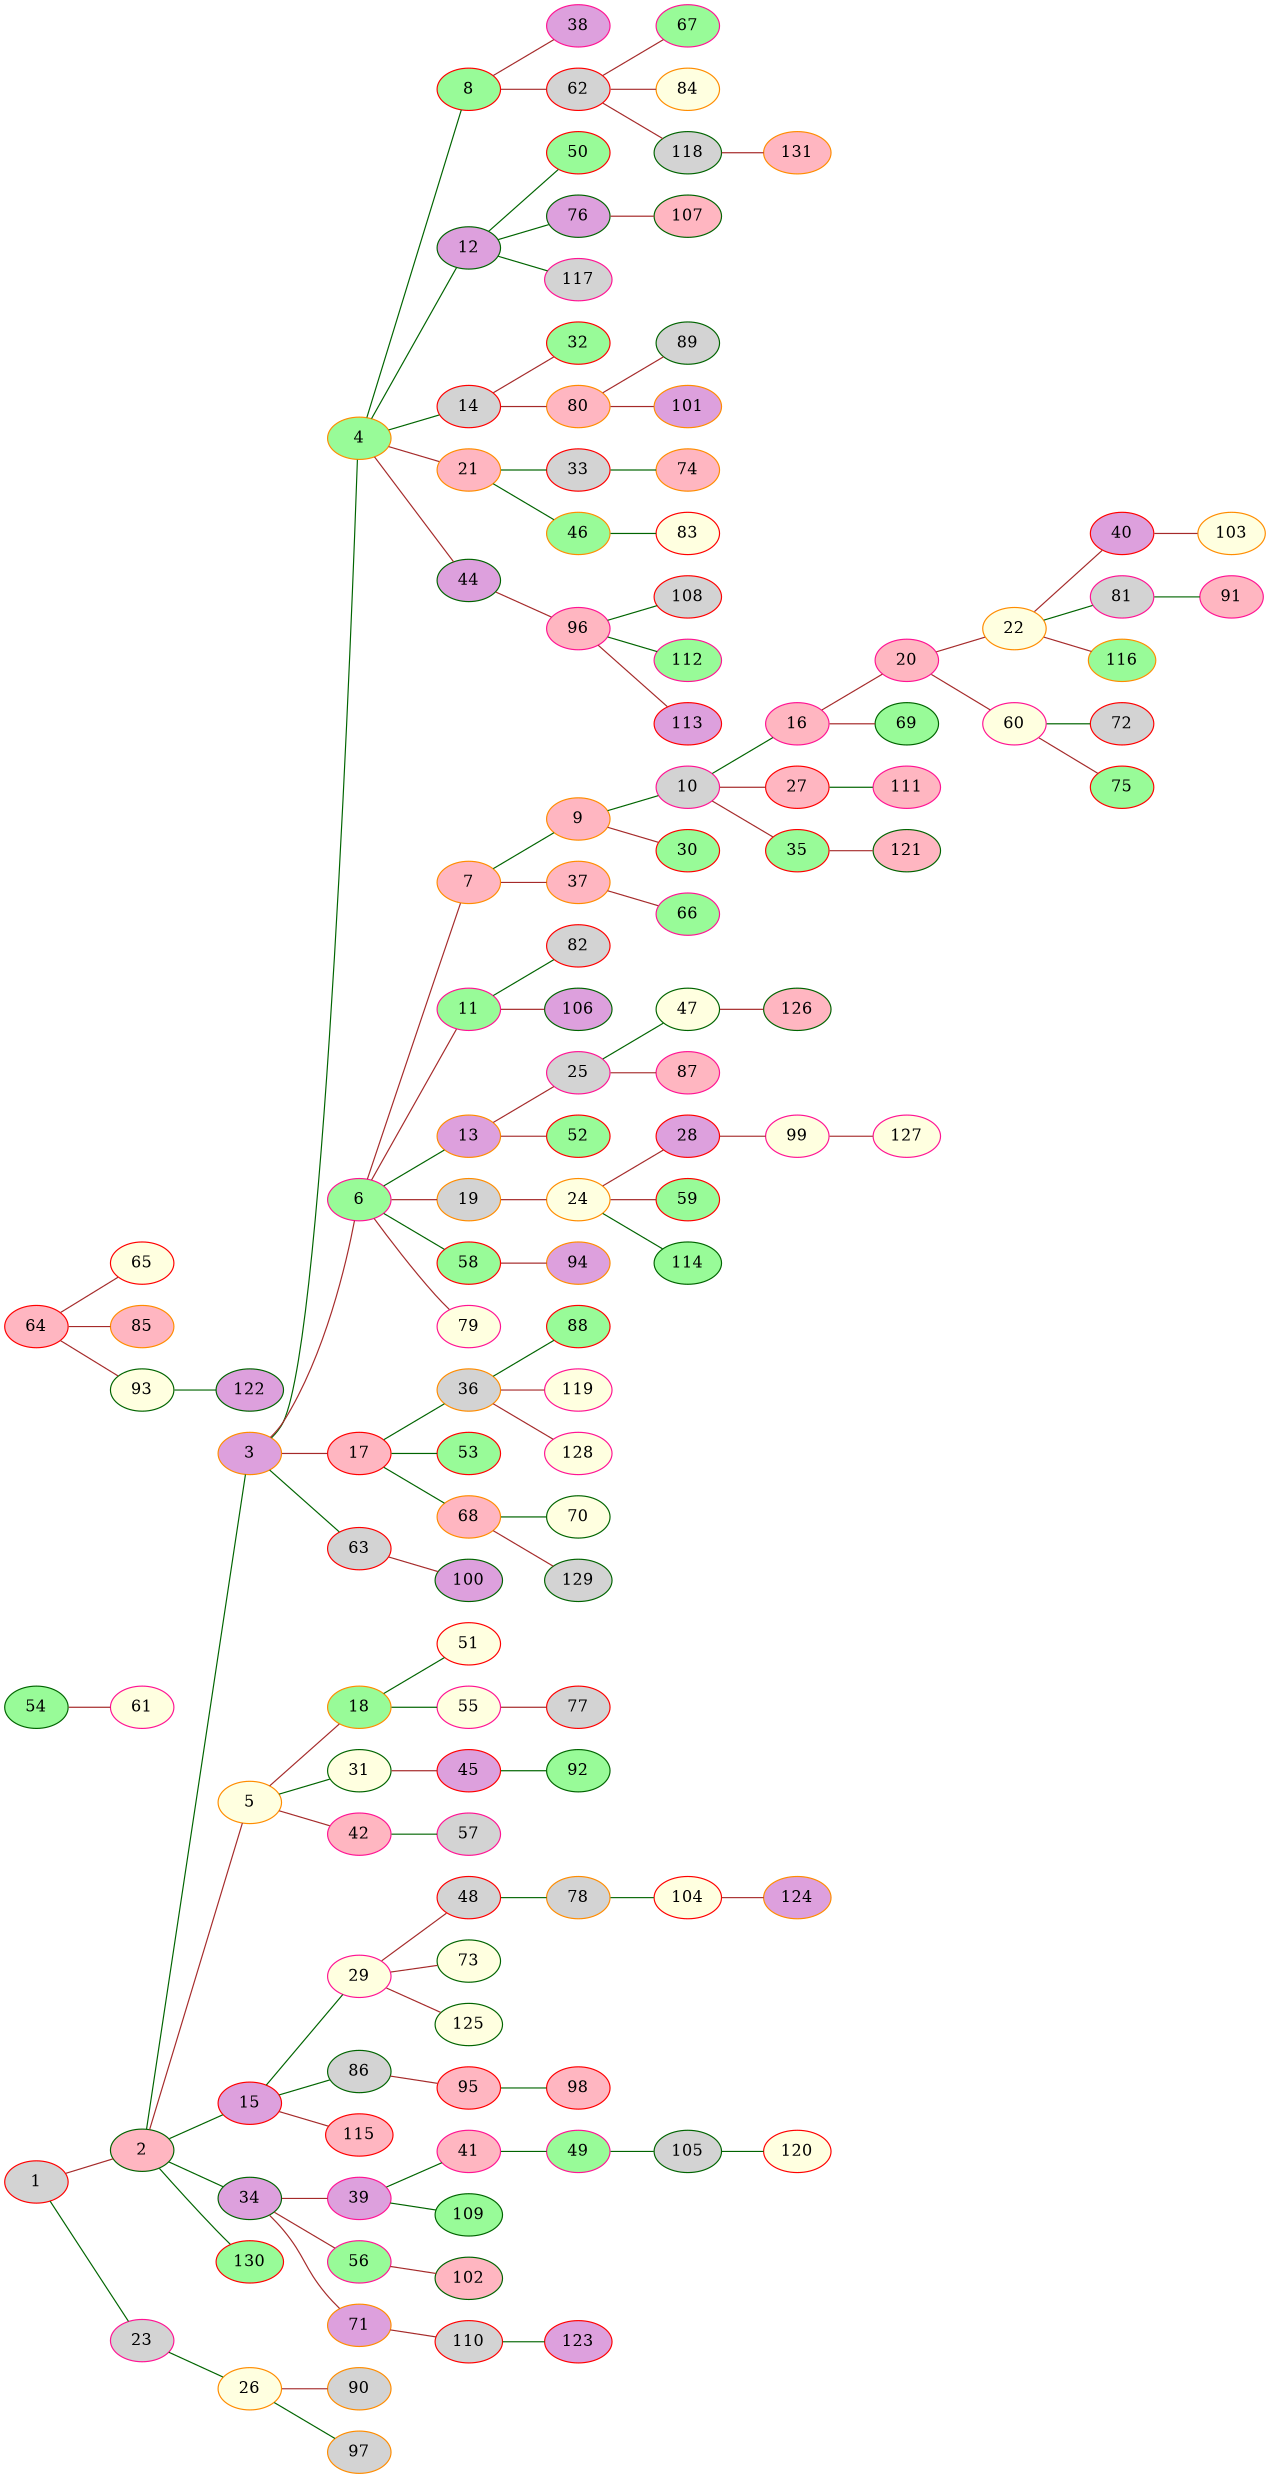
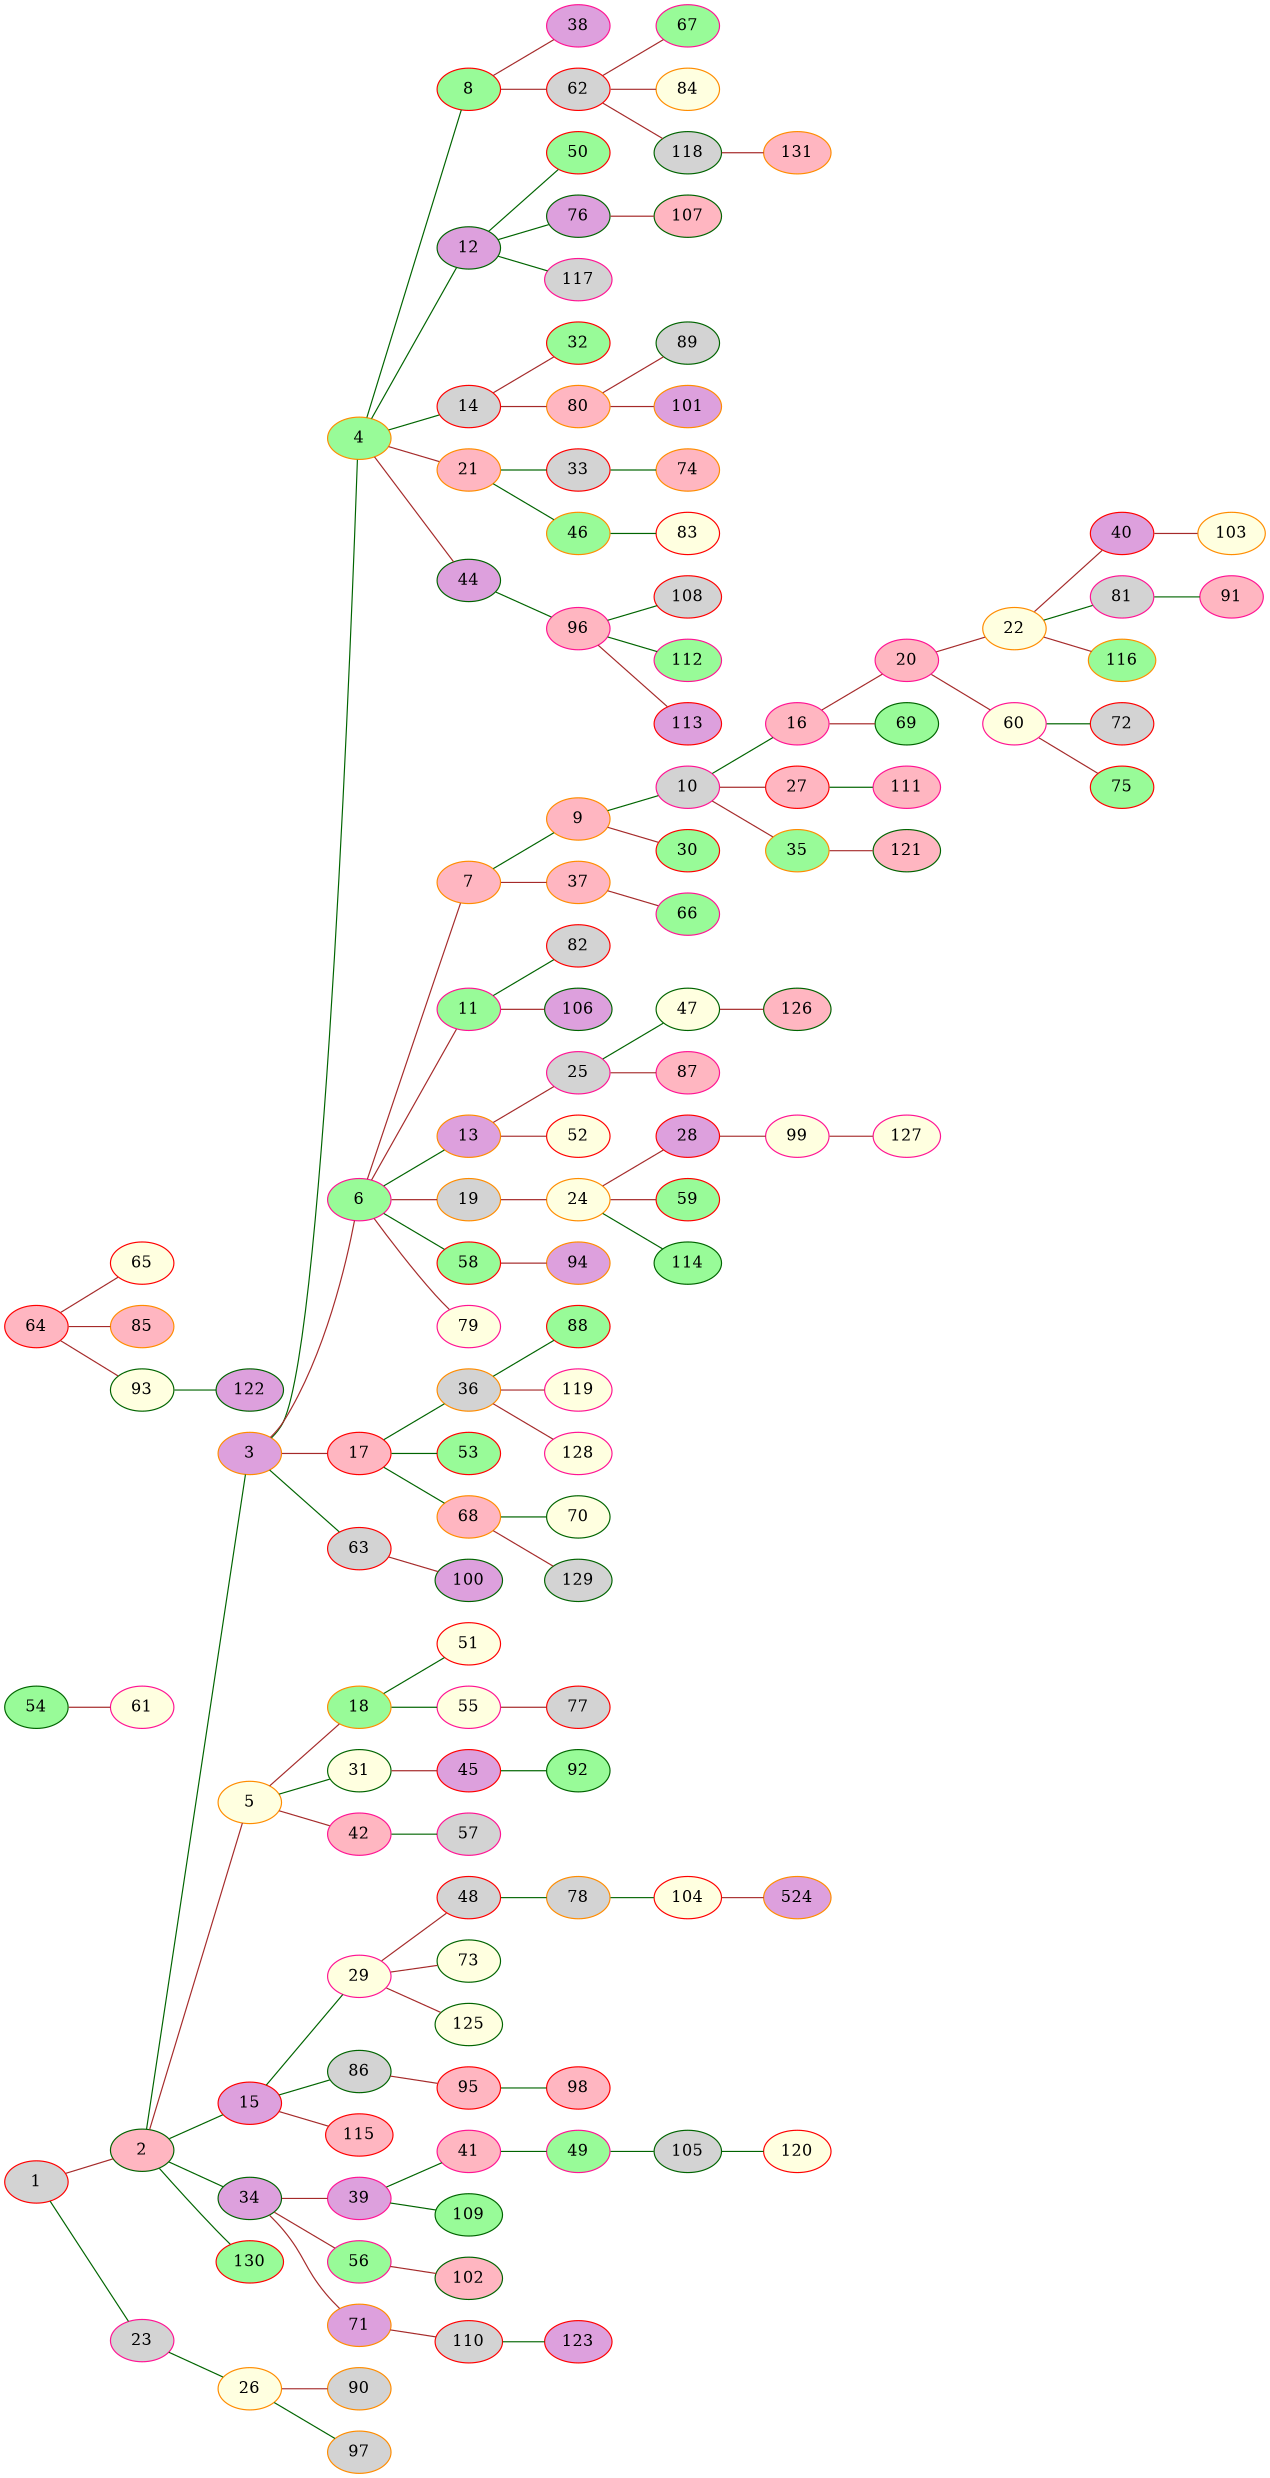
(524, 605) -> (524, 605)
(797, 851) -> (797, 851)
(578, 1136) -> (578, 1136)
(797, 1898) -> (797, 1898)
